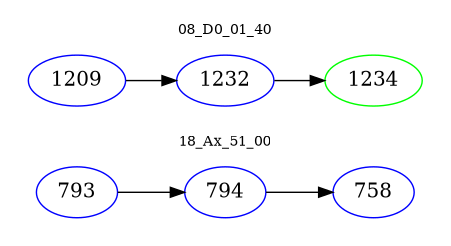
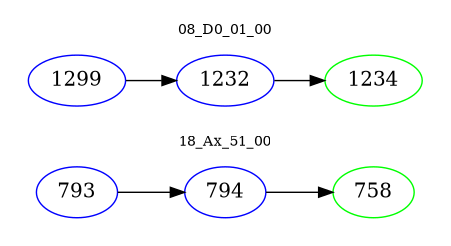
(225, 30) -> (225, 30)
(77, 81) -> (77, 81)
(374, 192) -> (374, 192)
